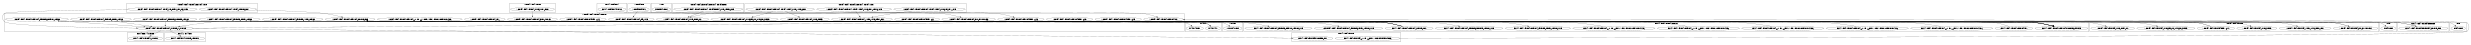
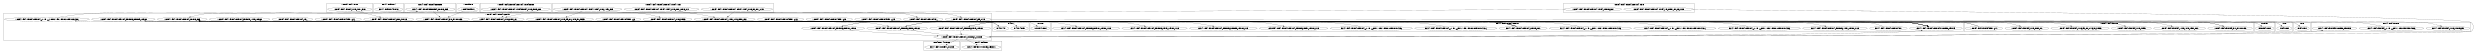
(661, 5) -> (2265, 24)
(840, 13) -> (1529, 22)
(165, 23) -> (516, 22)
none -> (1835, 28)
none -> (2448, 28)
(185, 34) -> (981, 43)
(1313, 38) -> (2334, 28)
